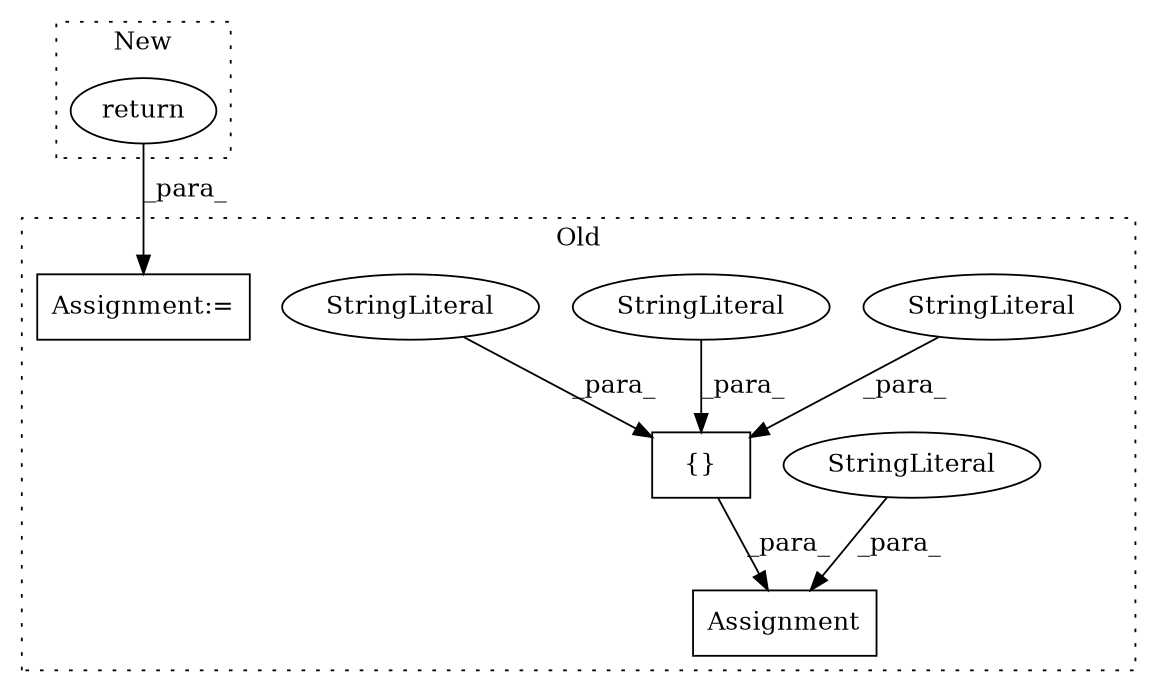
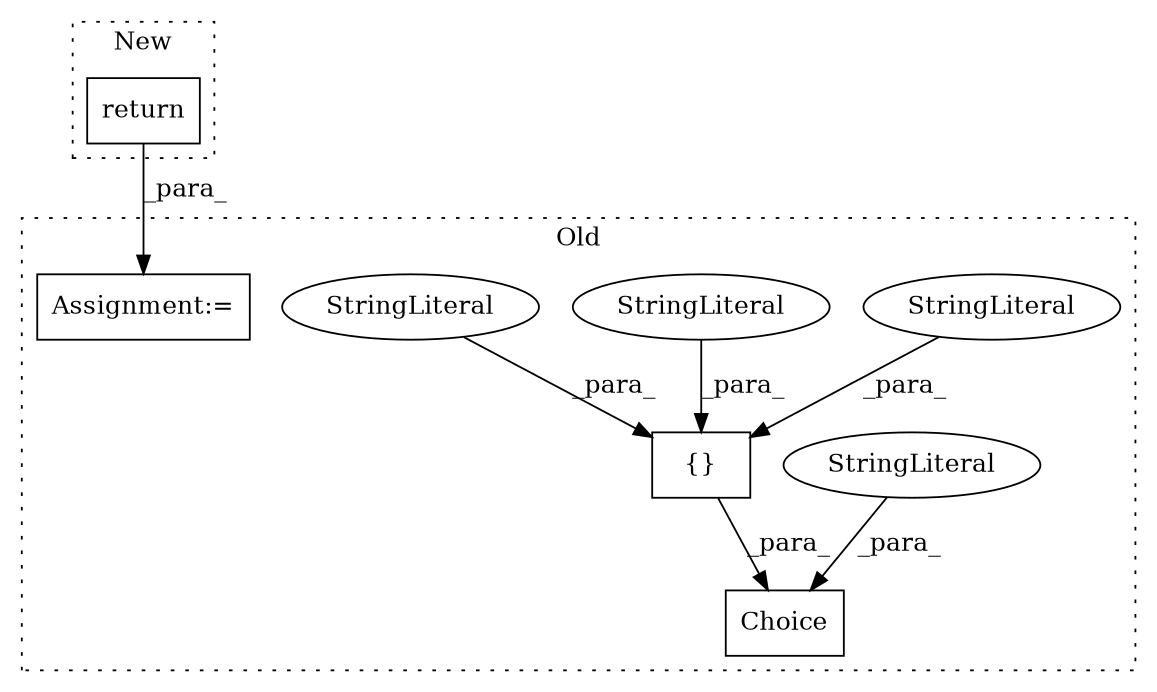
(144, 111) -> (144, 111)
(785, 623) -> (785, 623)
